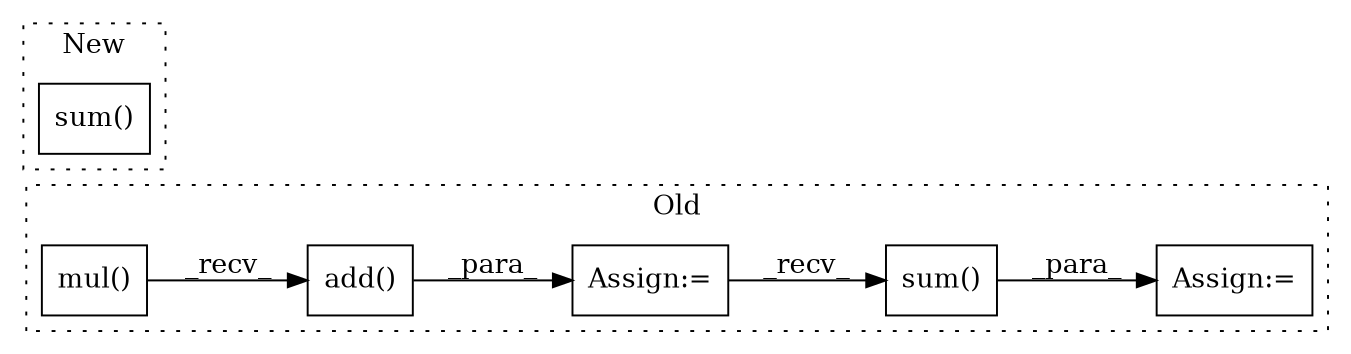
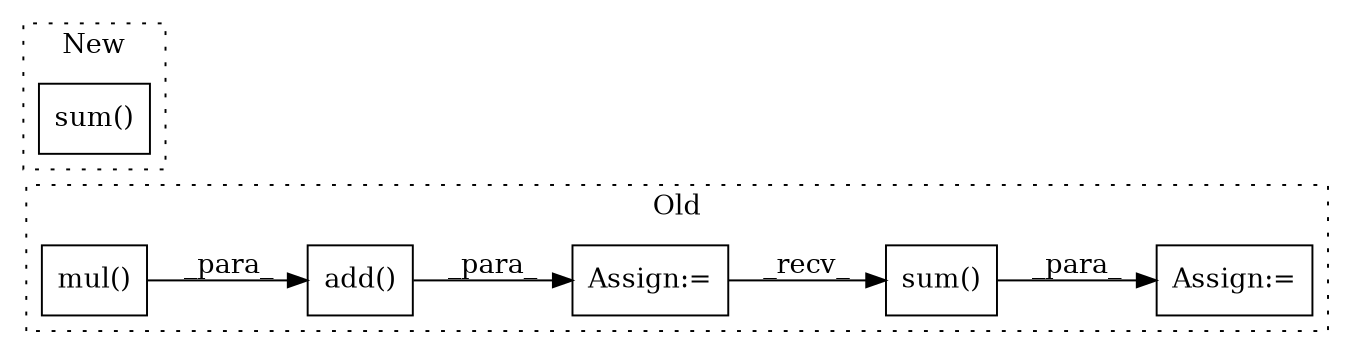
(229, 266) -> (229, 266)
